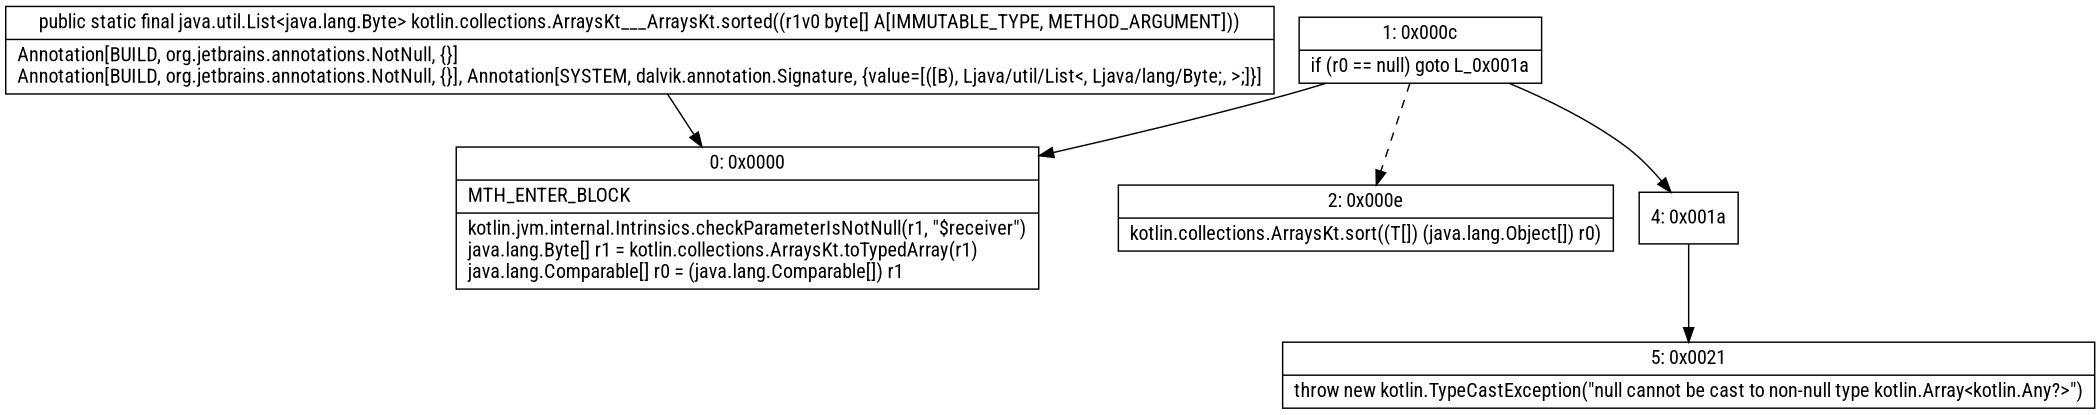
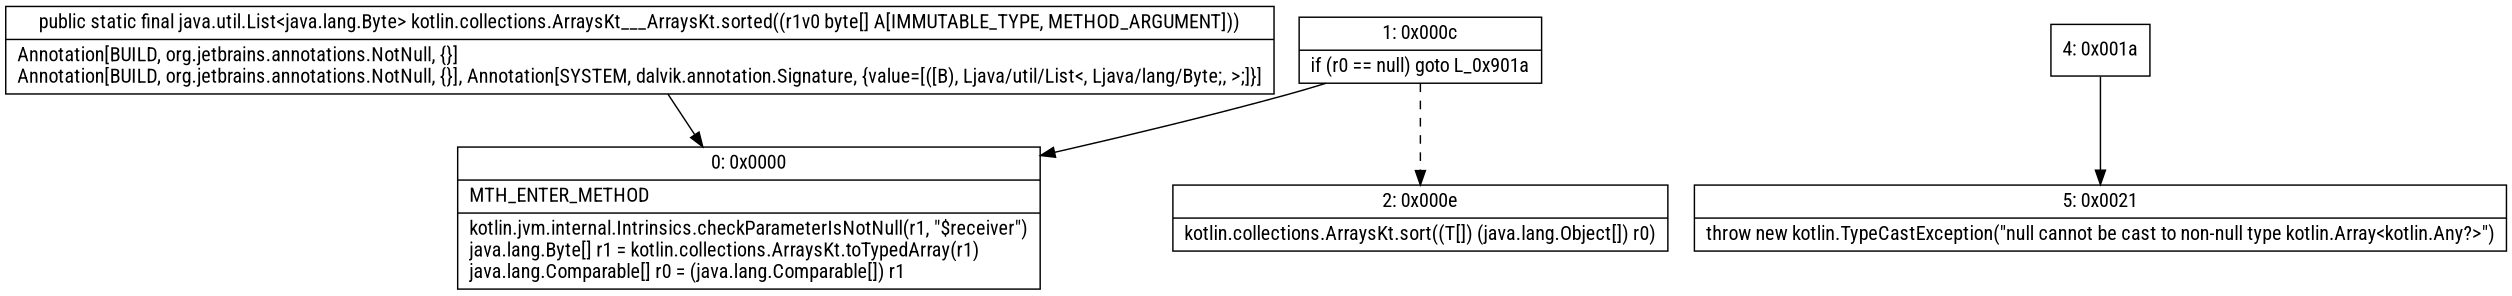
(1420, 66) -> (1420, 66)
(1591, 124) -> none
(549, 196) -> (560, 196)
